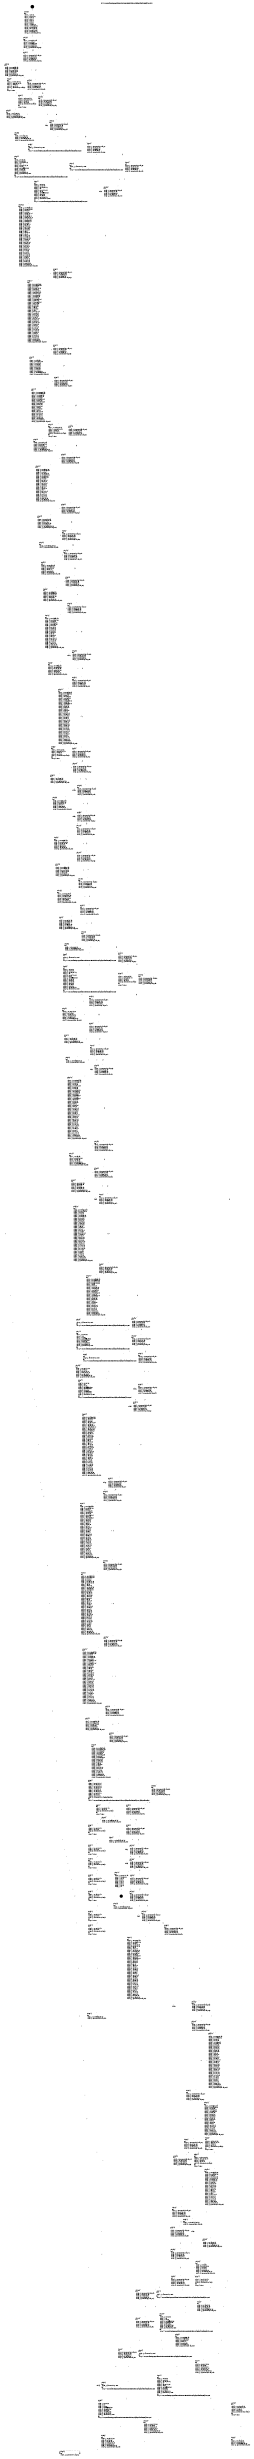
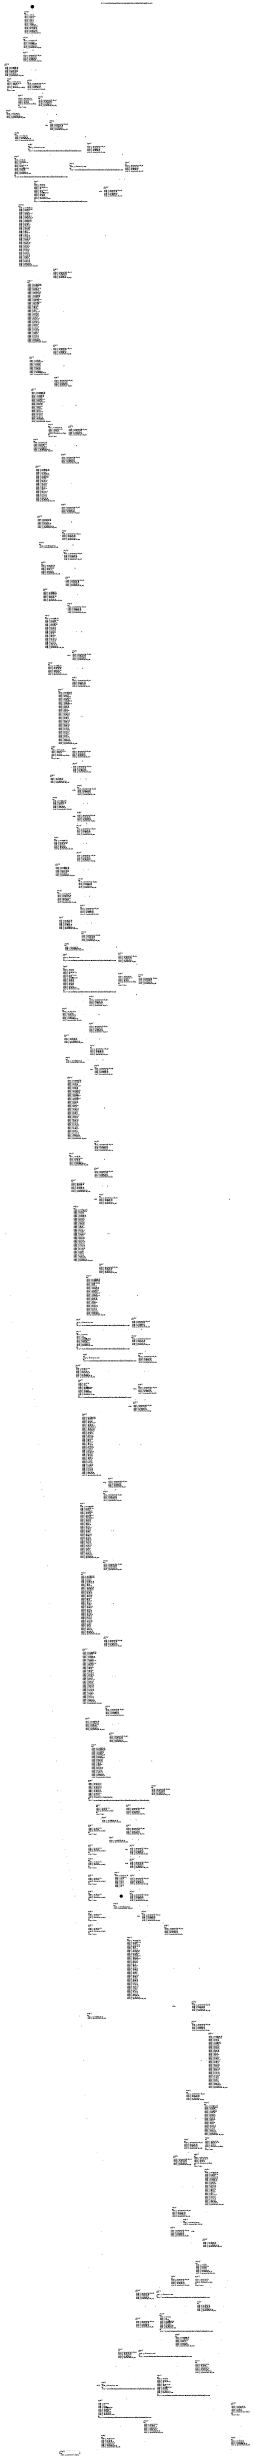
(180, 2254) -> none
